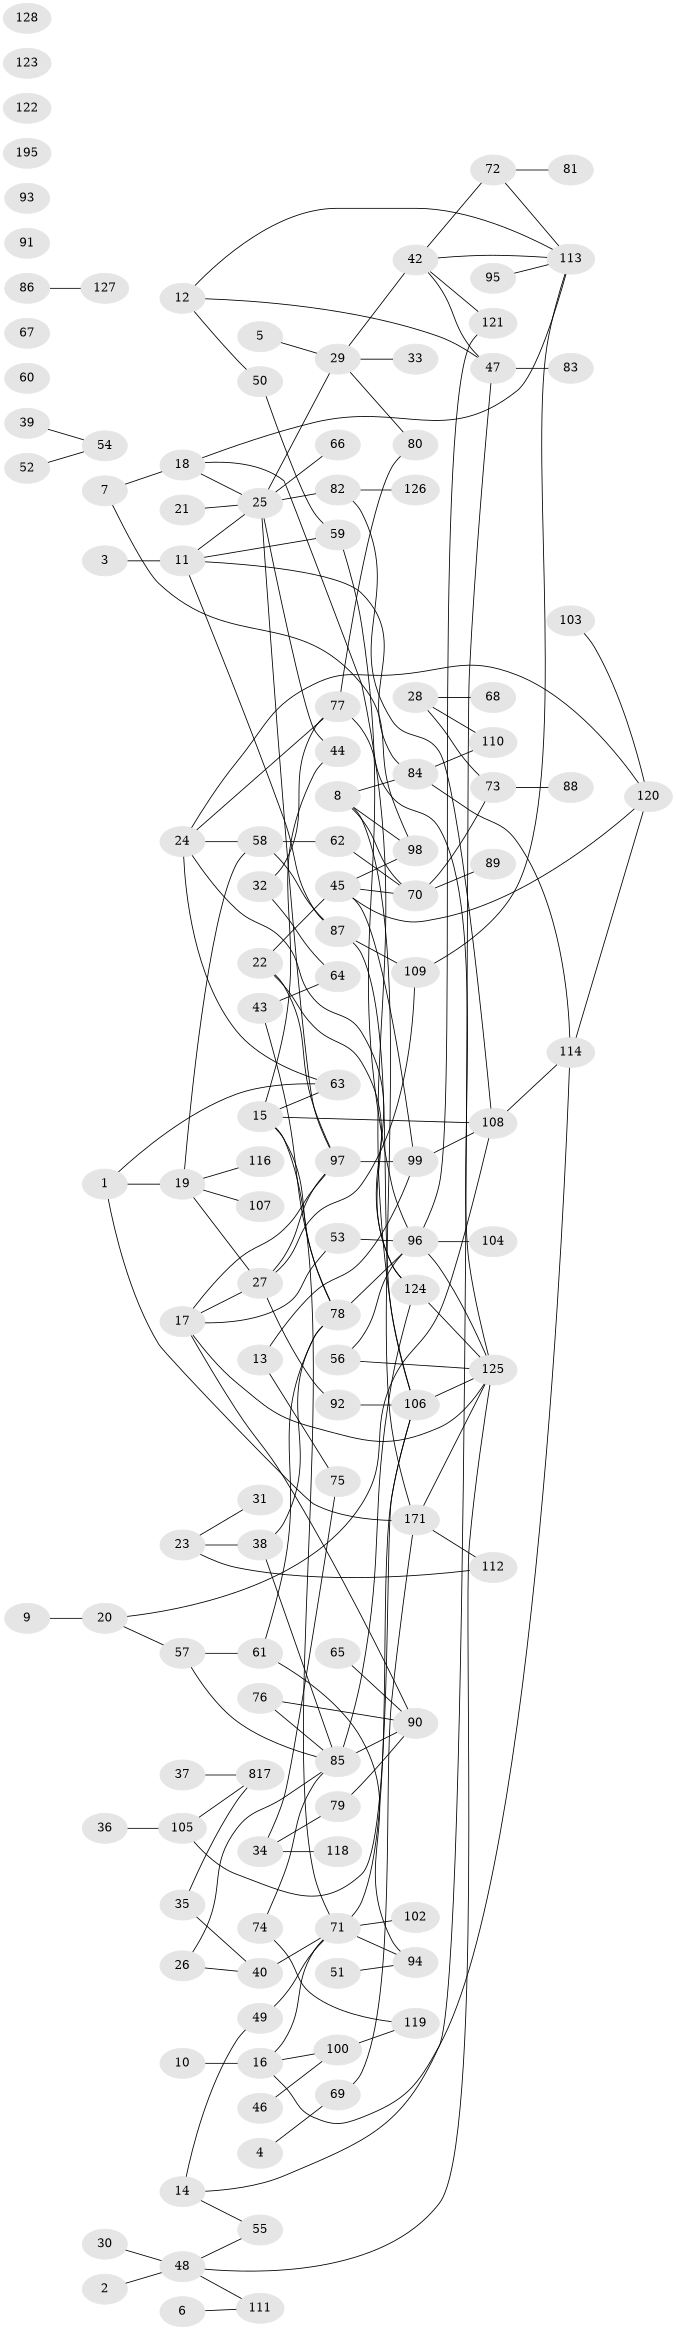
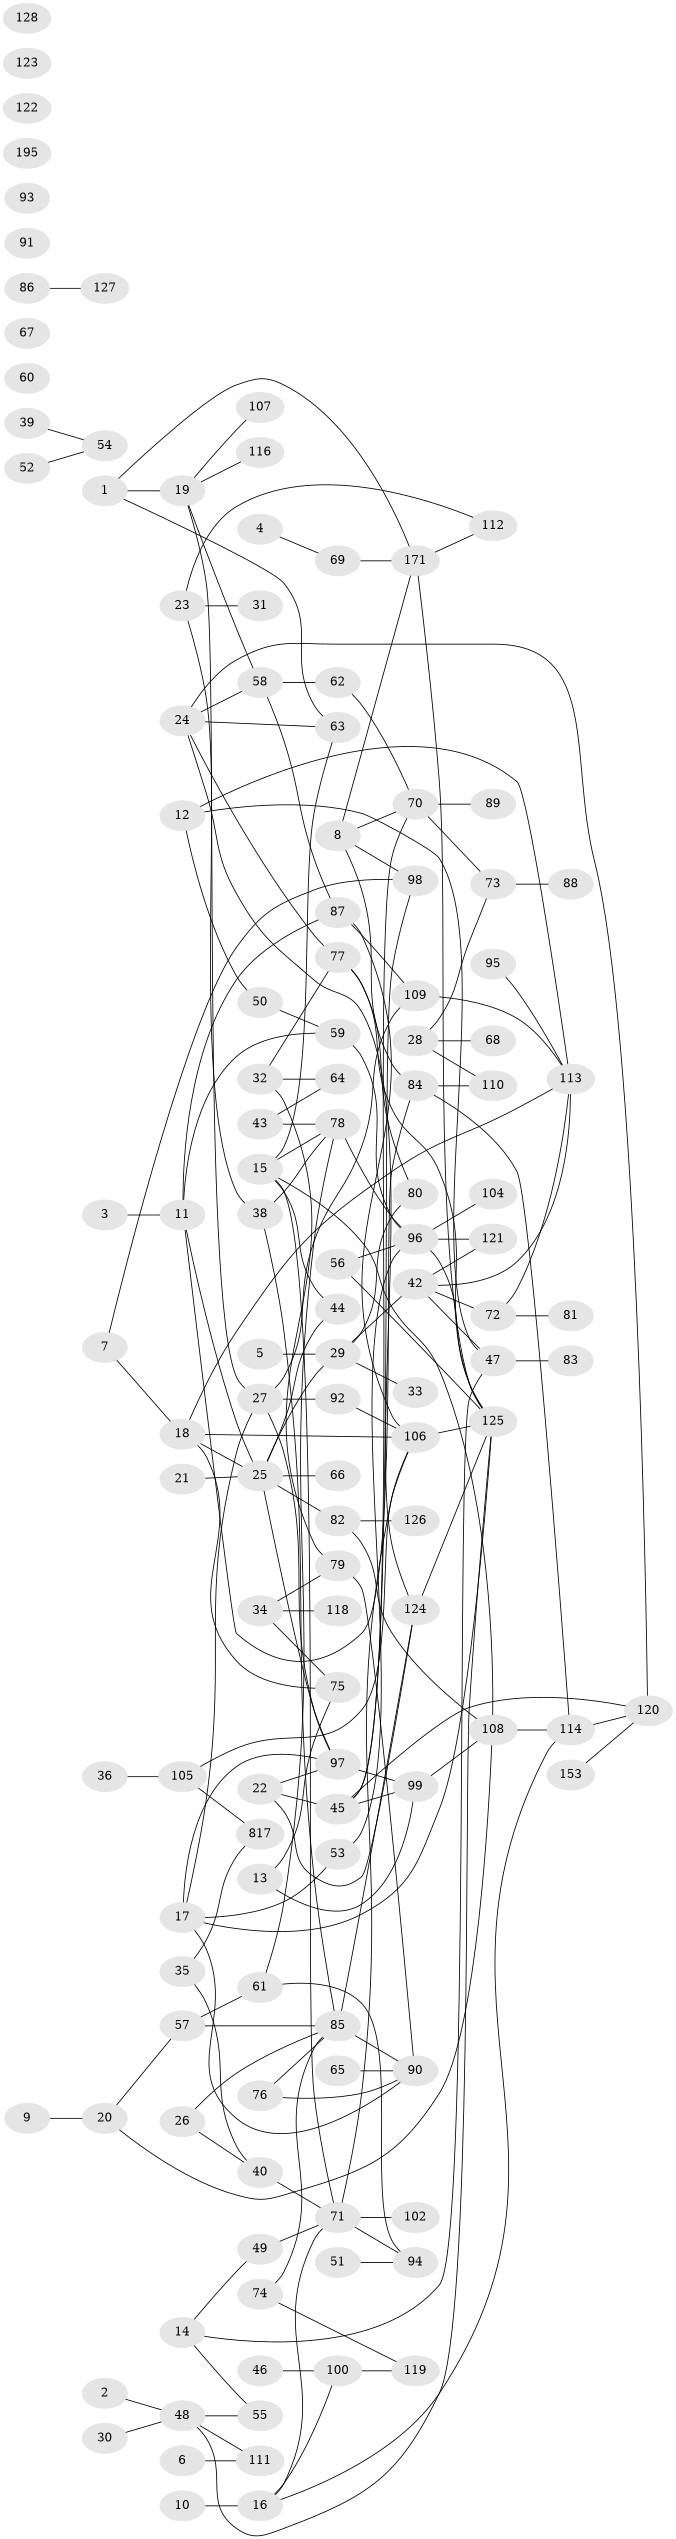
(571, 621) -> (571, 1775)
none -> (311, 1215)
none -> (211, 1588)
(182, 1775) -> none
